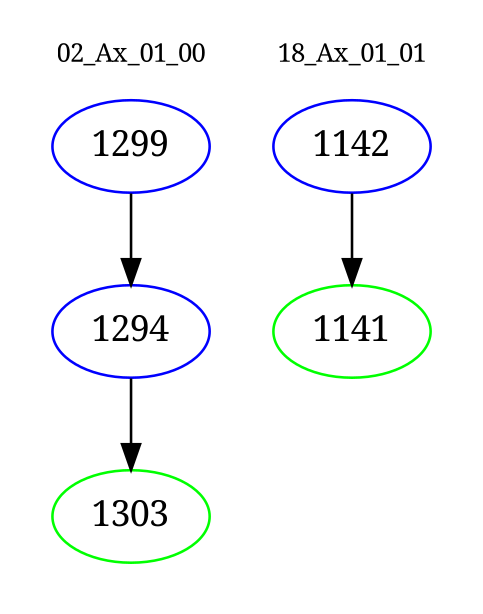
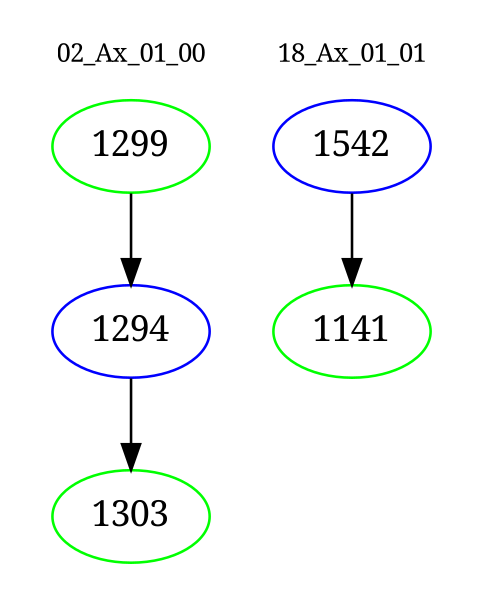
(131, 146) -> (131, 146)
(352, 146) -> (352, 146)
